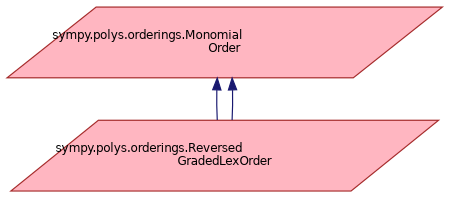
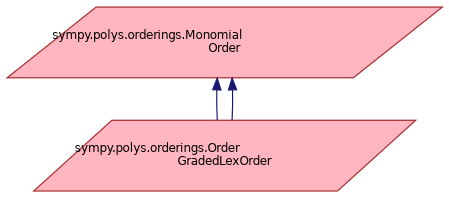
(225, 156) -> (225, 156)
